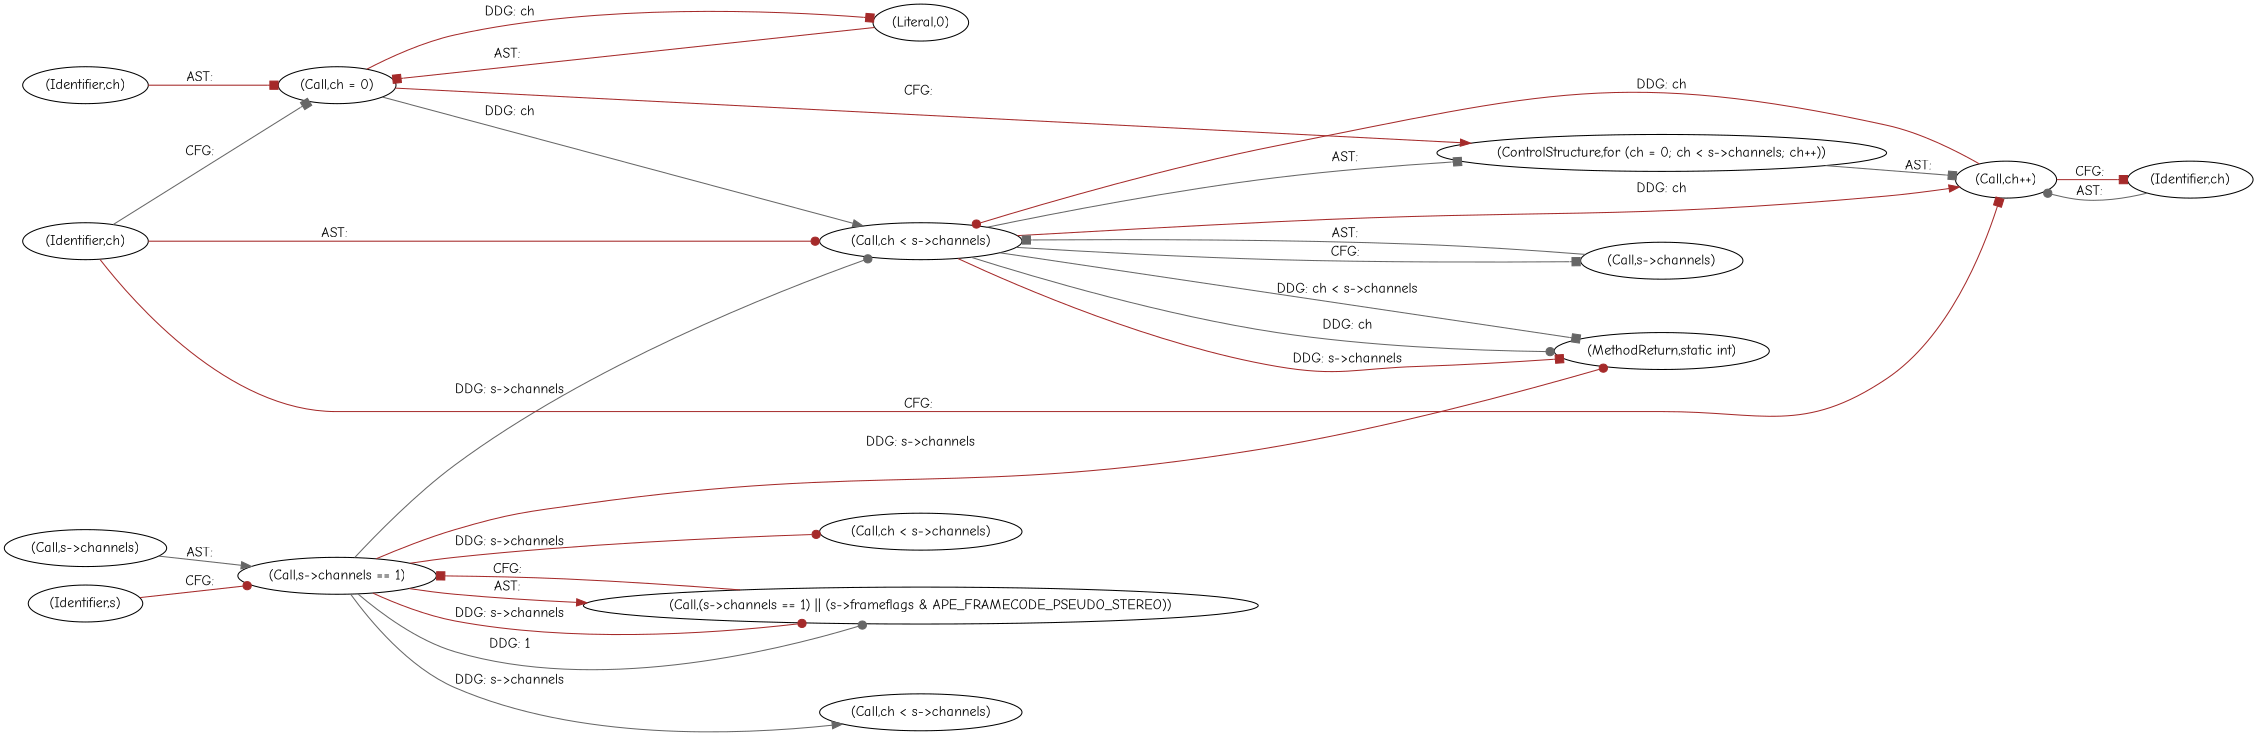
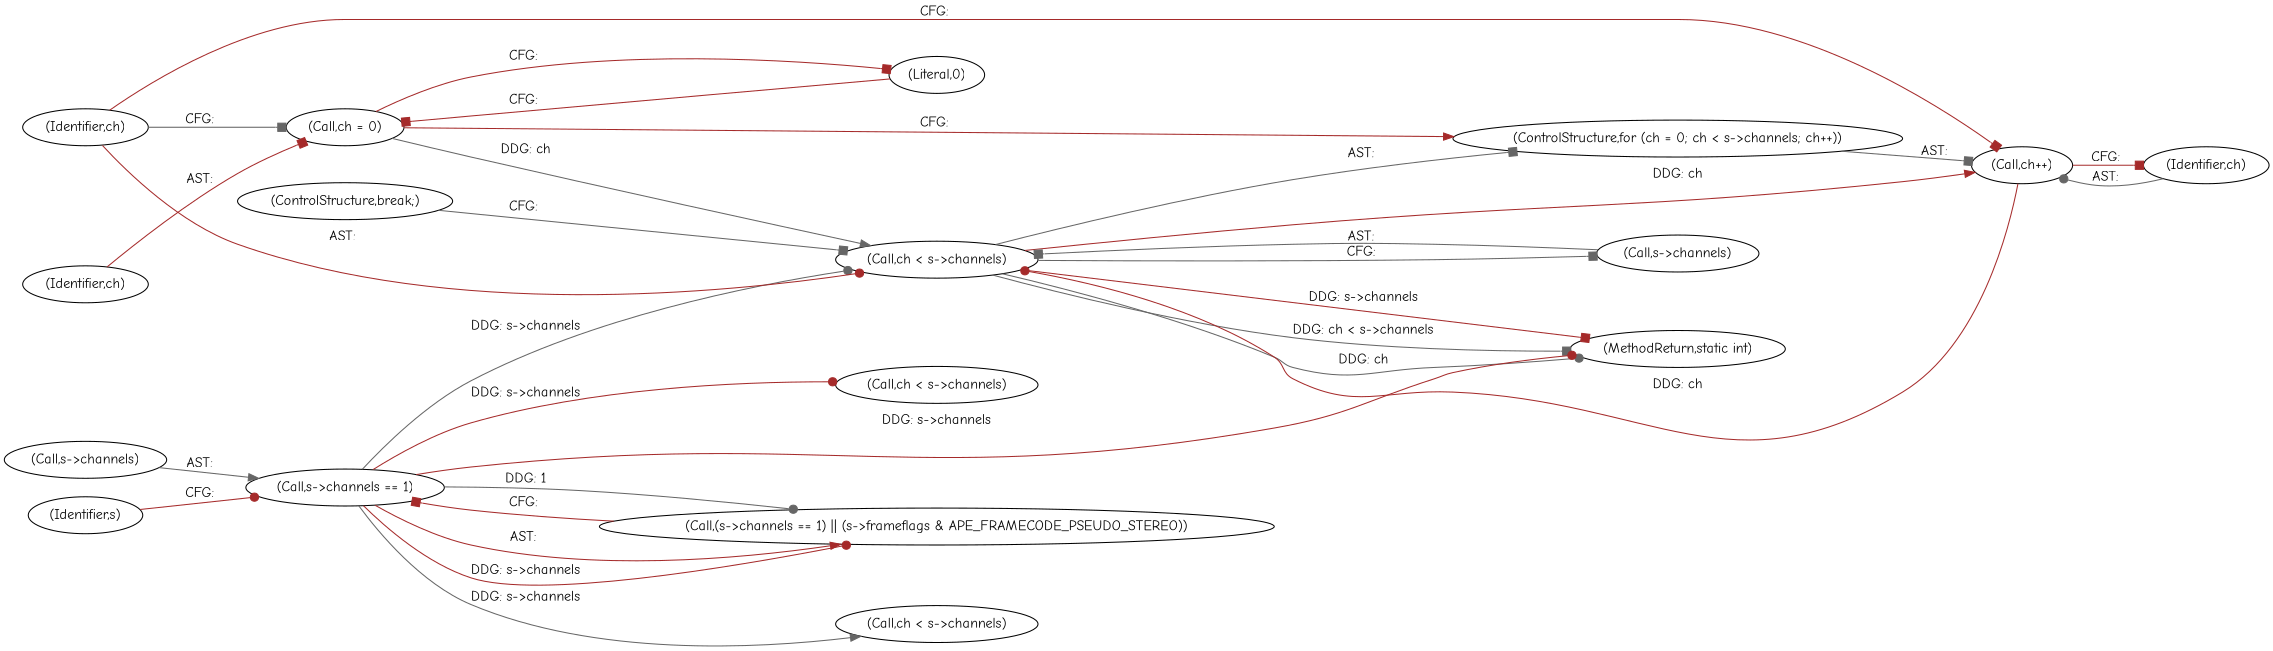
(510, 12) -> (526, 56)
(510, 54) -> (526, 100)
none -> (345, 201)
